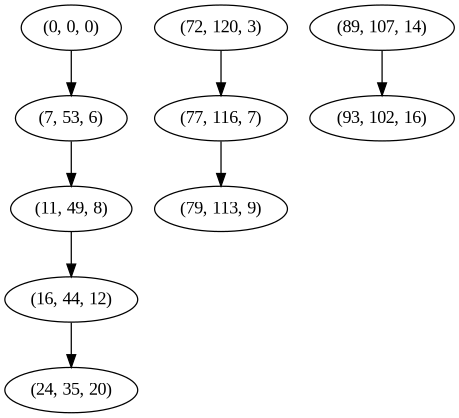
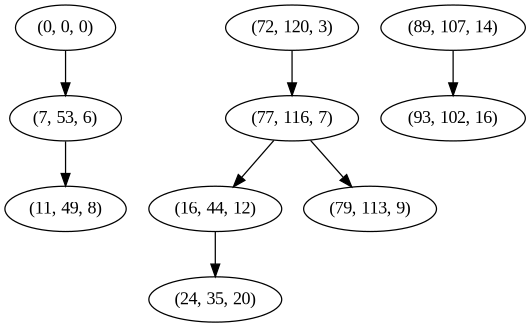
(71, 248) -> (258, 159)
